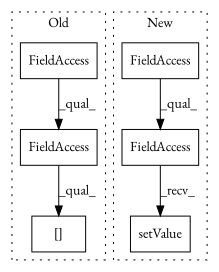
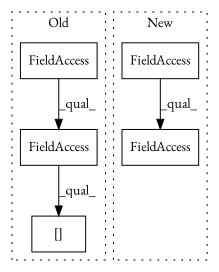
(160, 234) -> none
